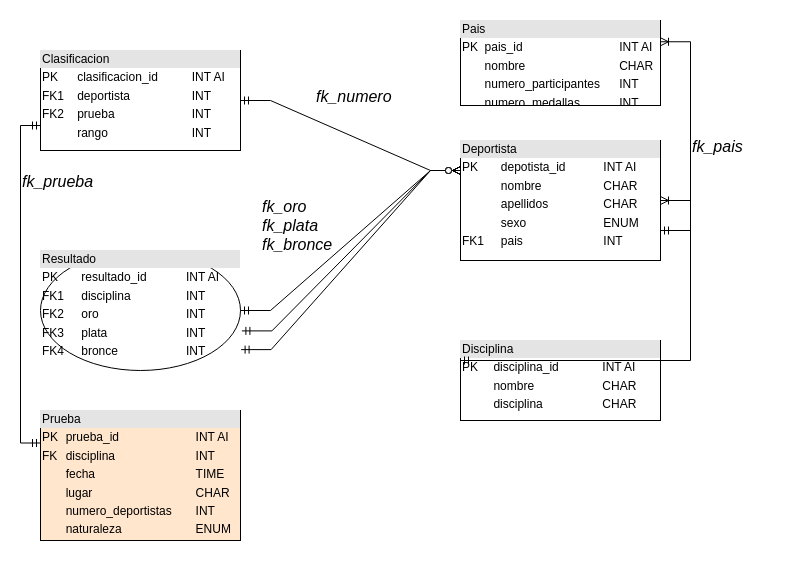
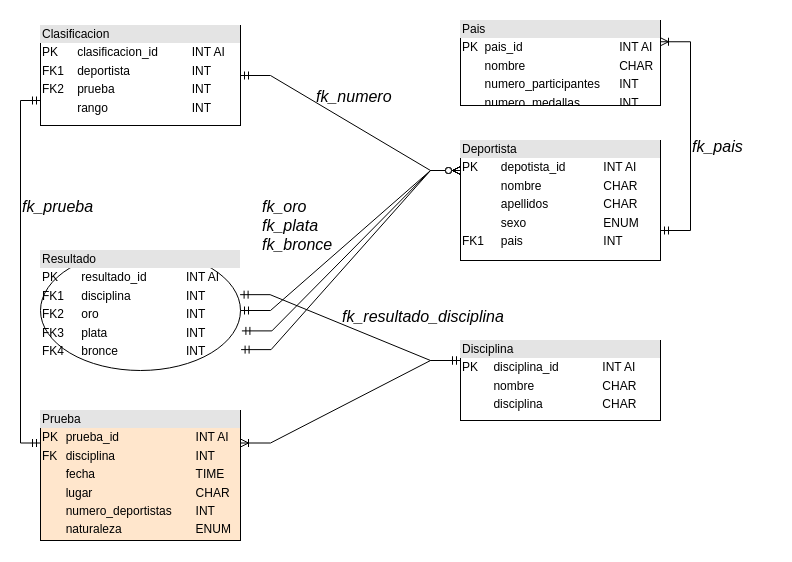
(141, 101) -> (141, 76)
(61, 186) -> (61, 211)
none -> (335, 321)
none -> (381, 321)
(641, 361) -> (336, 409)
